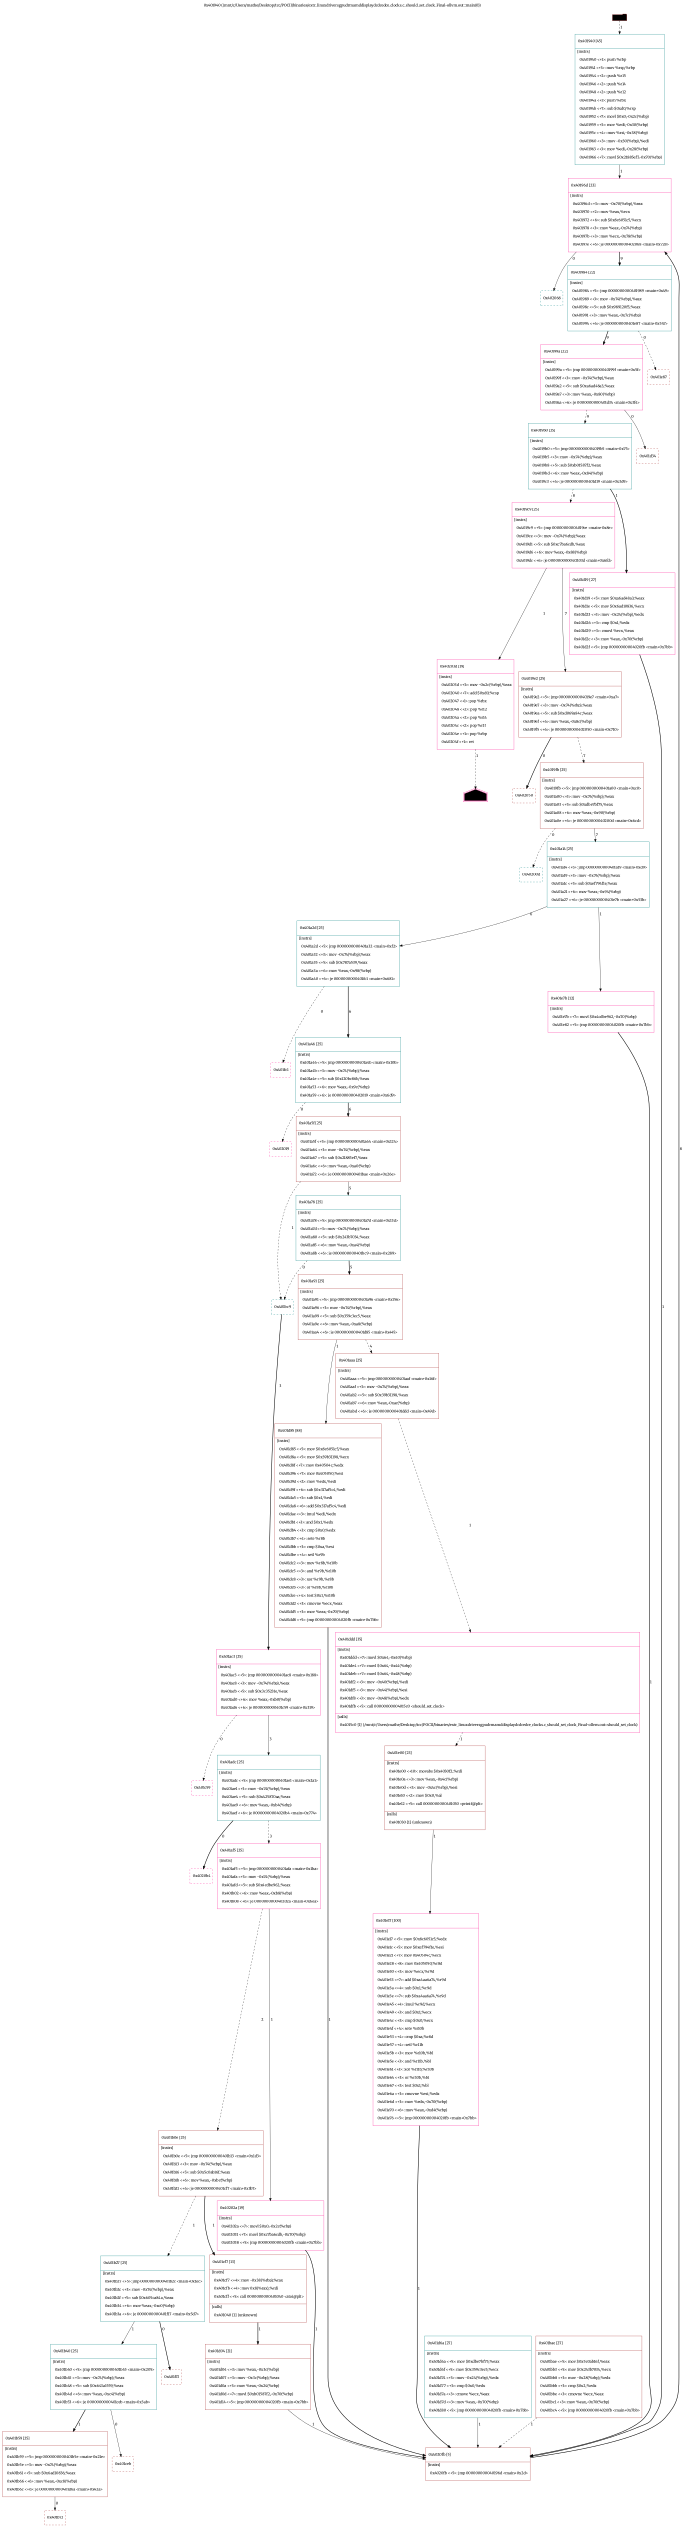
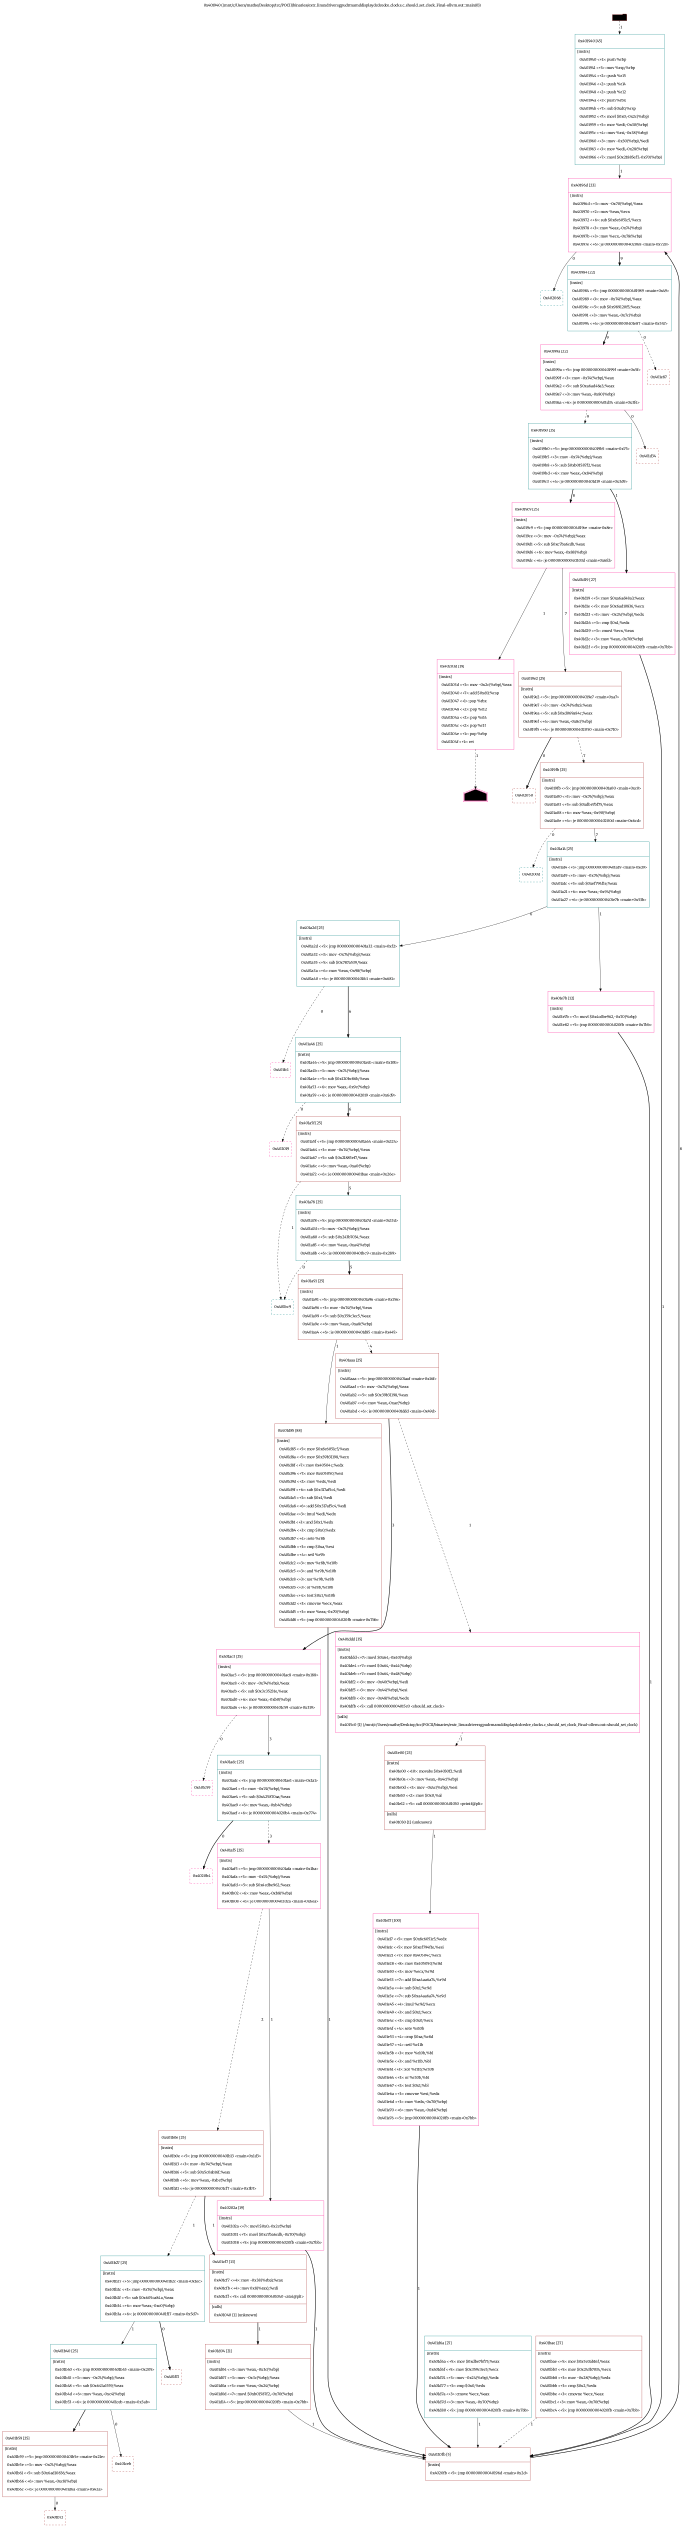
(572, 494) -> (572, 494)
(271, 1480) -> (391, 1564)
